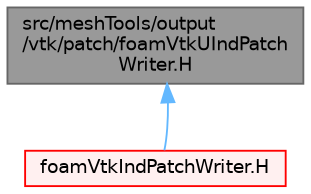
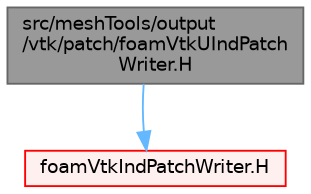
(167, 127) -> (143, 108)
